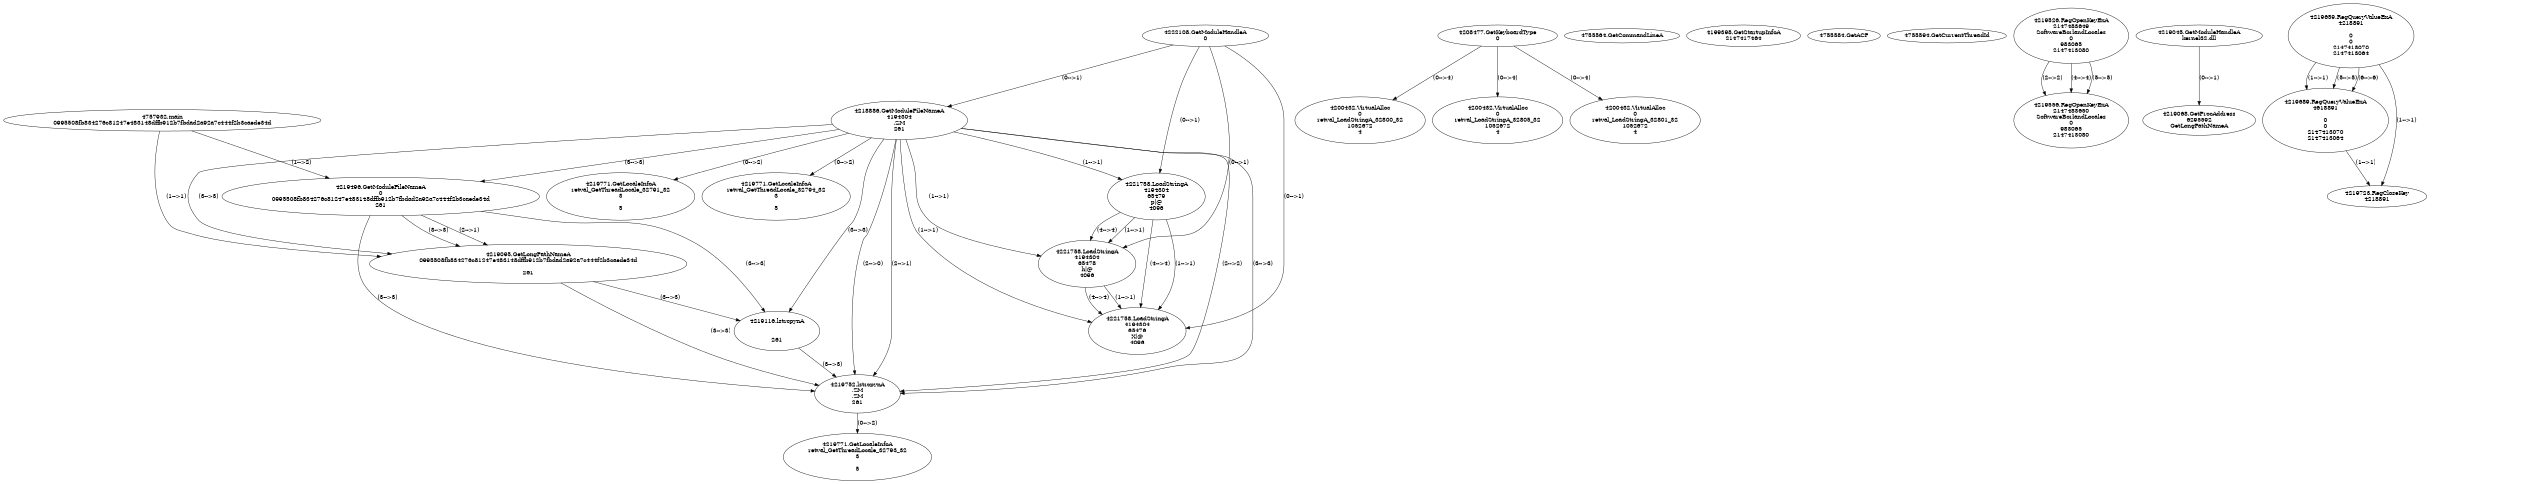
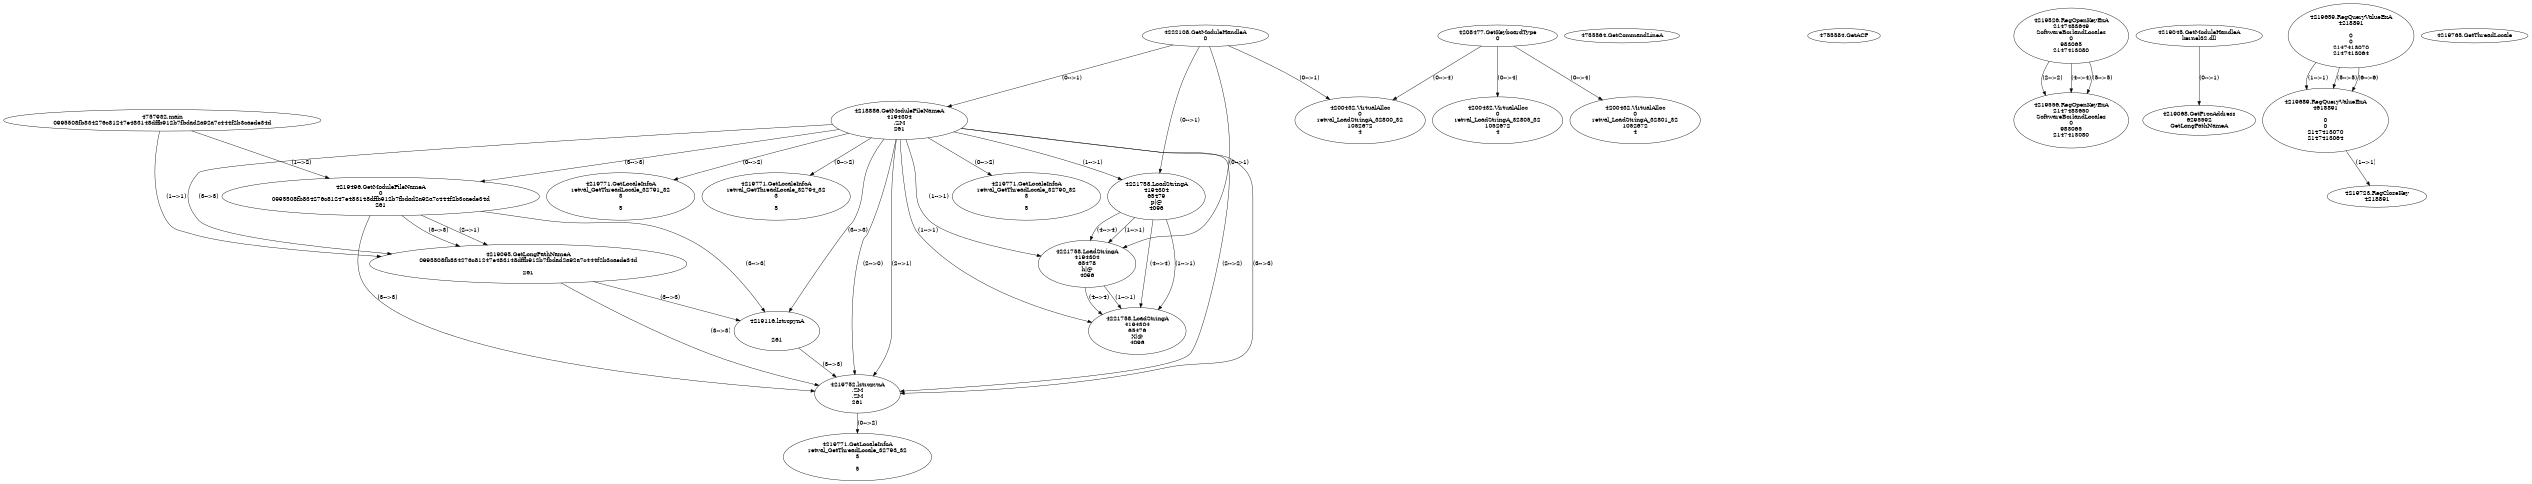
(1744, 36) -> none
(1947, 36) -> none
none -> (2475, 36)
(2396, 122) -> none
none -> (1026, 196)
(1284, 205) -> (1279, 69)
